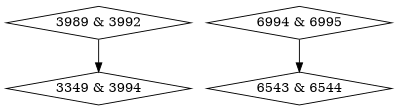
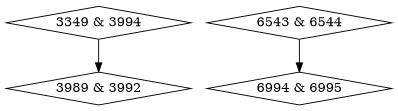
(99, 51) -> (99, 51)
(299, 51) -> (299, 51)
